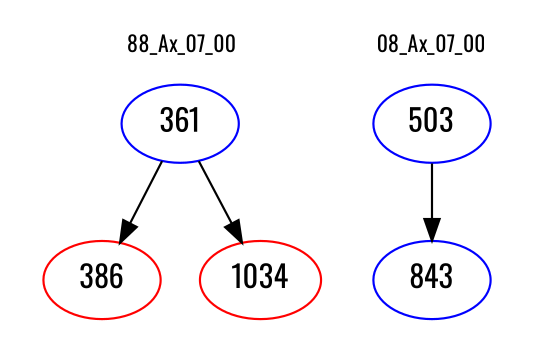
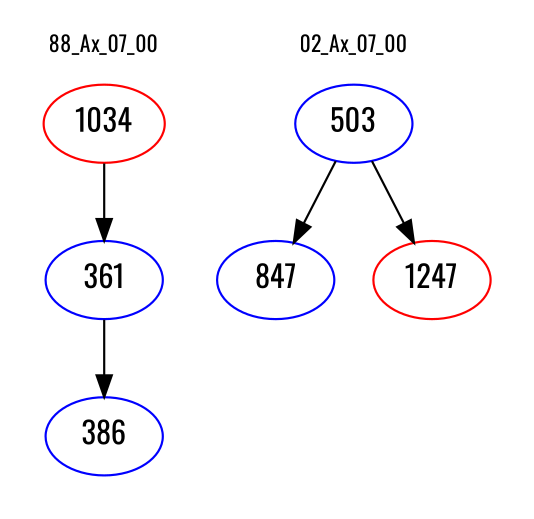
(432, 47) -> (354, 47)
(215, 192) -> (104, 191)
(102, 280) -> (104, 436)
none -> (432, 280)
(432, 280) -> (276, 280)
